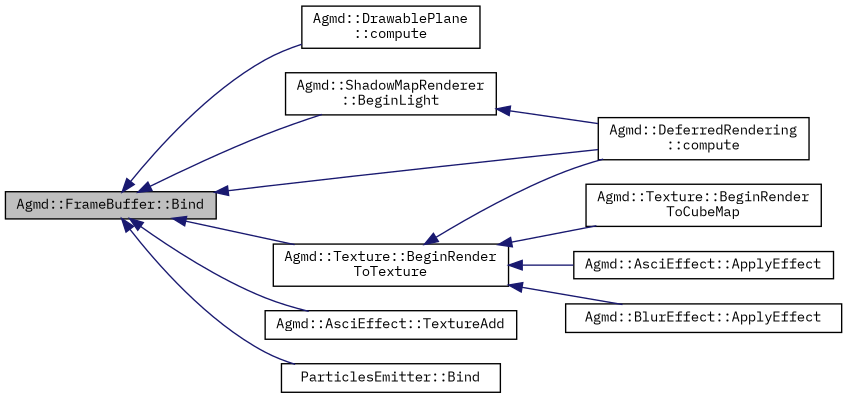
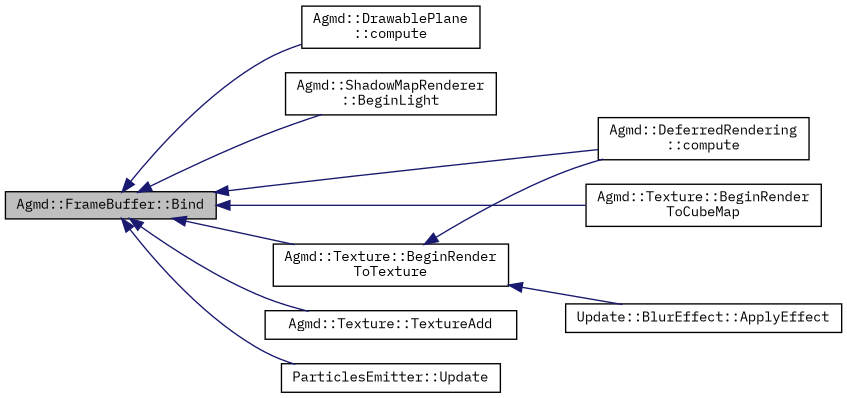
(554, 117) -> none
(554, 234) -> (408, 205)
(704, 265) -> none
(704, 318) -> (704, 318)
(391, 325) -> (391, 325)
(391, 378) -> (391, 378)
